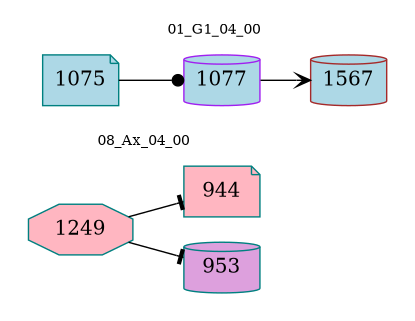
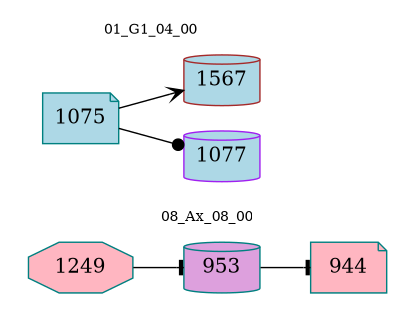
(278, 80) -> (144, 101)
(144, 142) -> (207, 218)
(153, 210) -> (282, 268)
